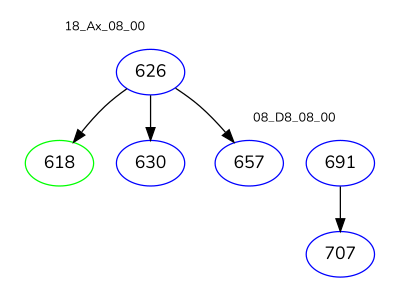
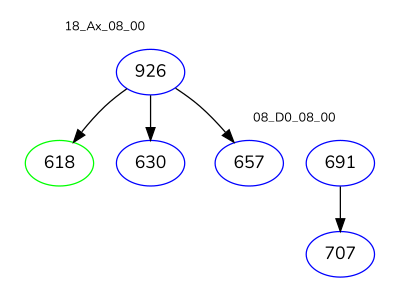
(151, 72) -> (151, 72)
(295, 118) -> (295, 118)
